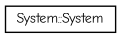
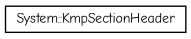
(61, 19) -> (96, 19)
